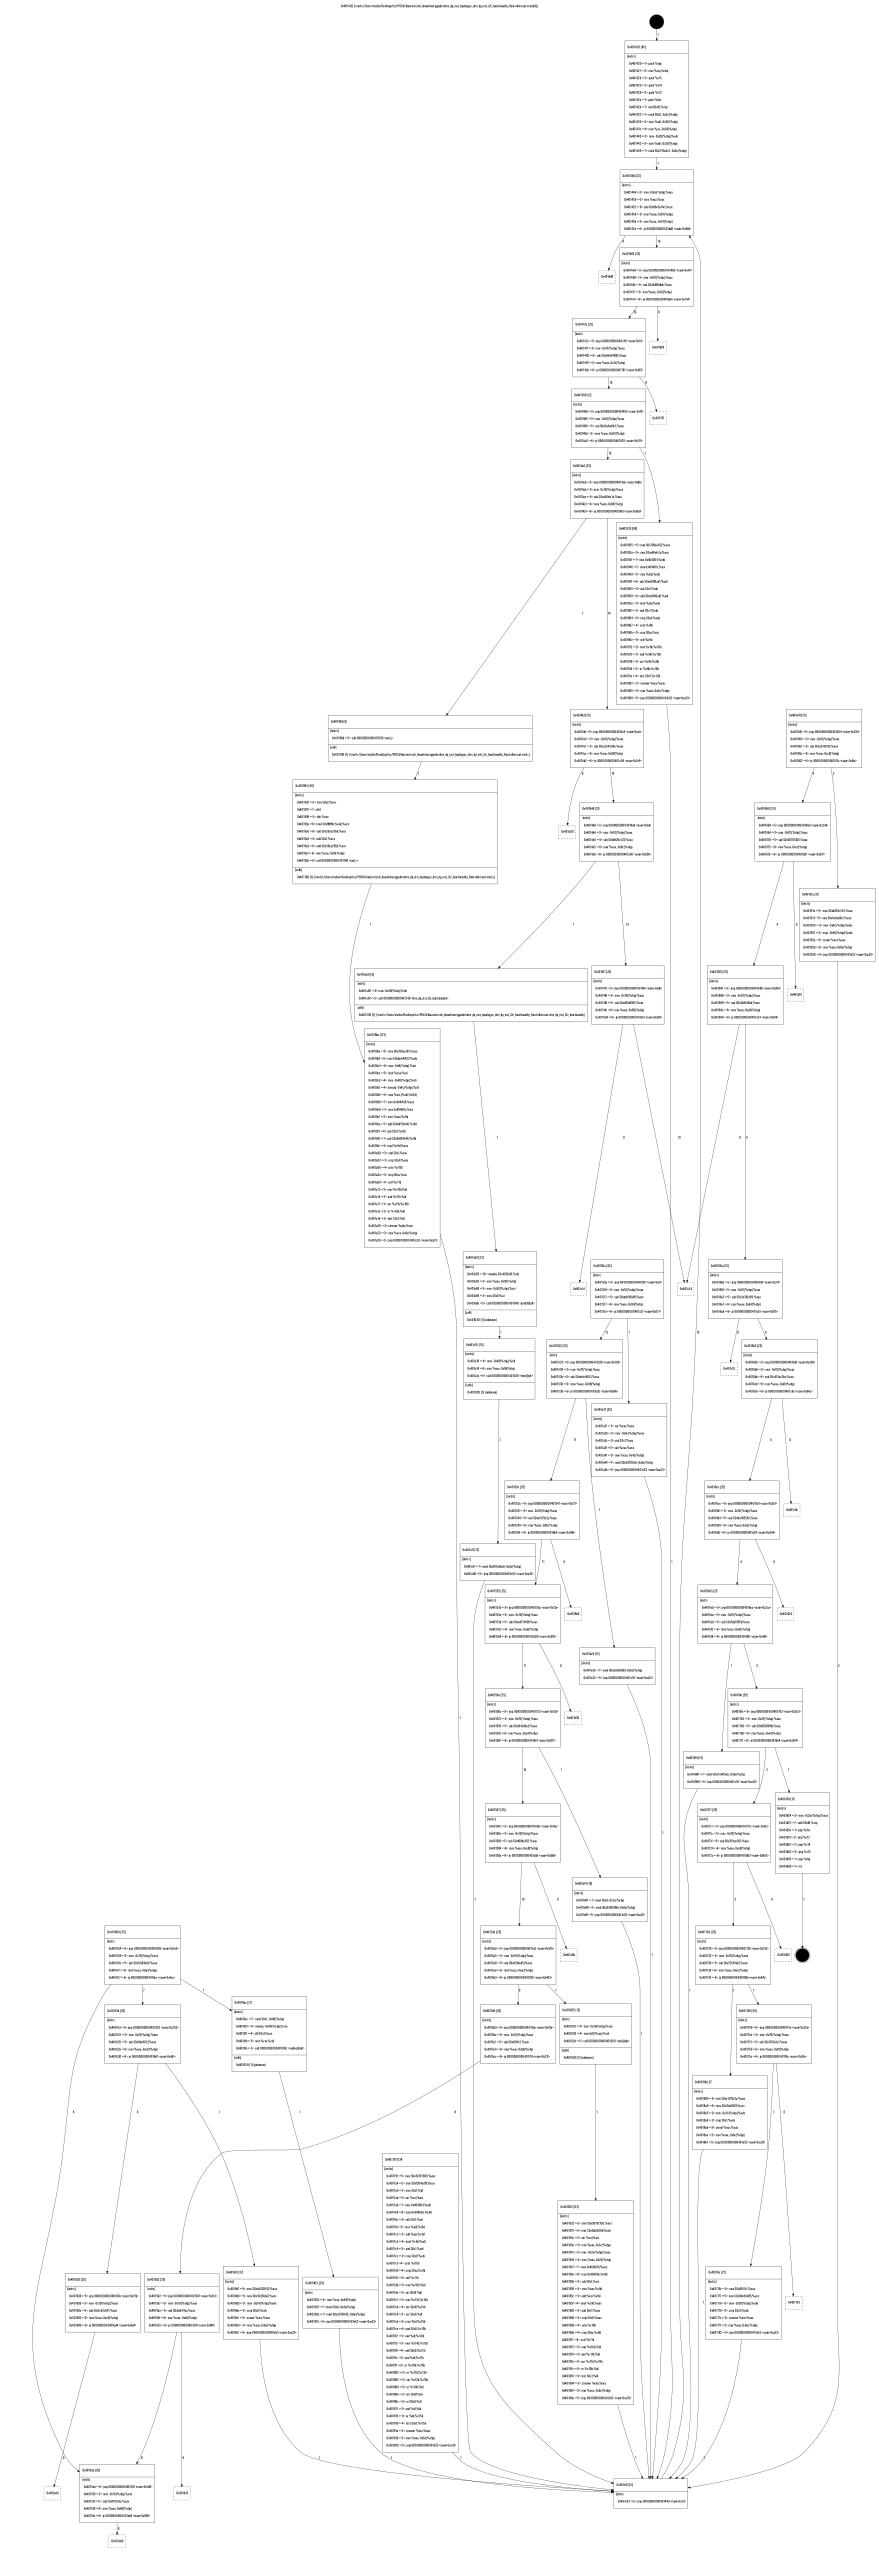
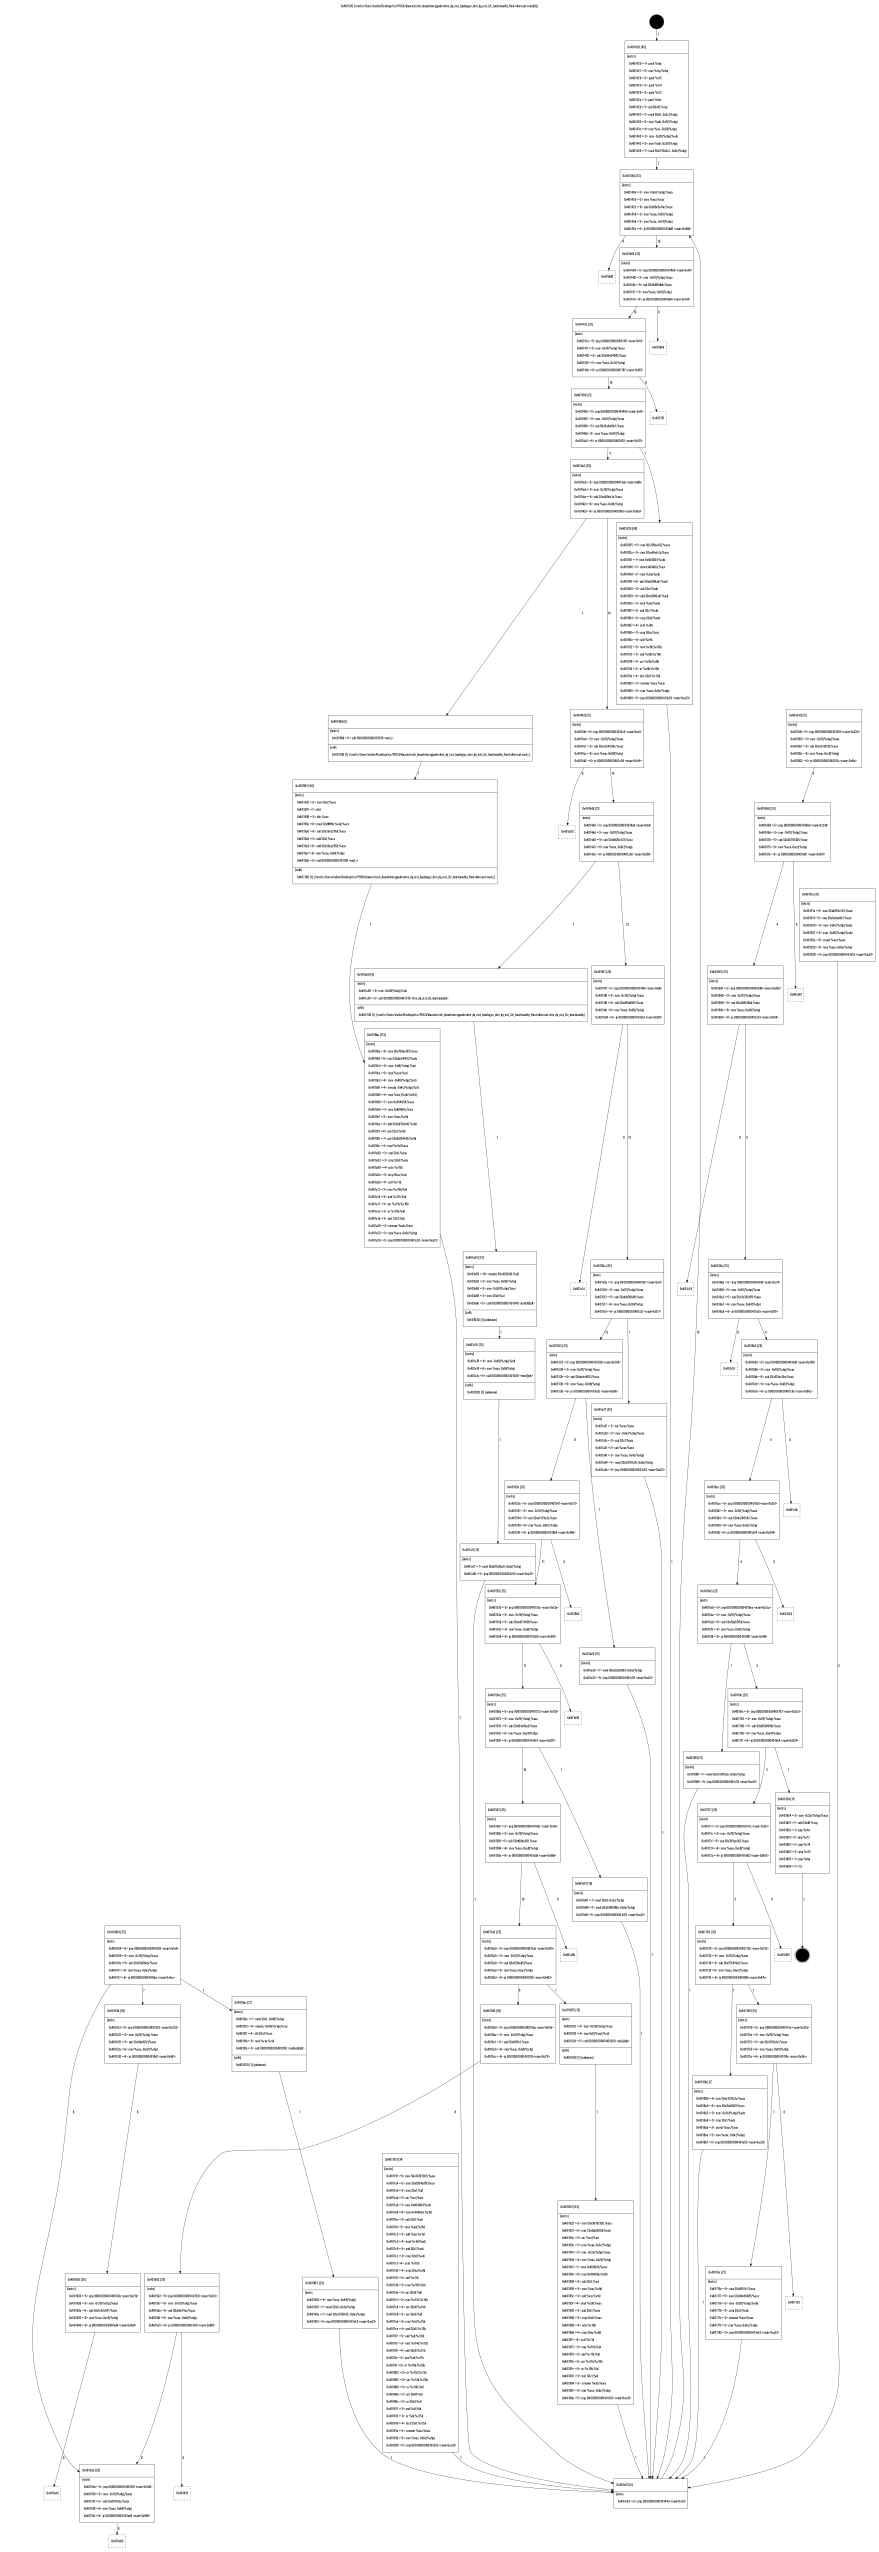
(610, 454) -> (610, 454)
(837, 827) -> none
(659, 1152) -> (628, 1141)
(261, 2303) -> none
